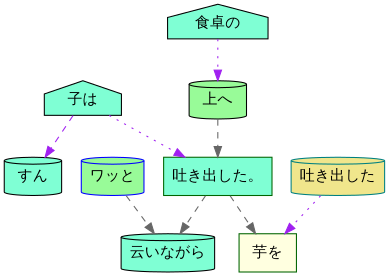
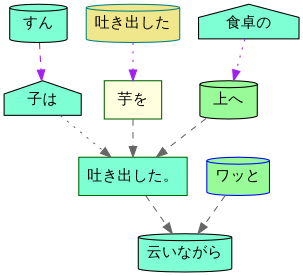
(62, 132) -> (40, 56)
(142, 134) -> (82, 133)
(240, 210) -> (133, 133)
